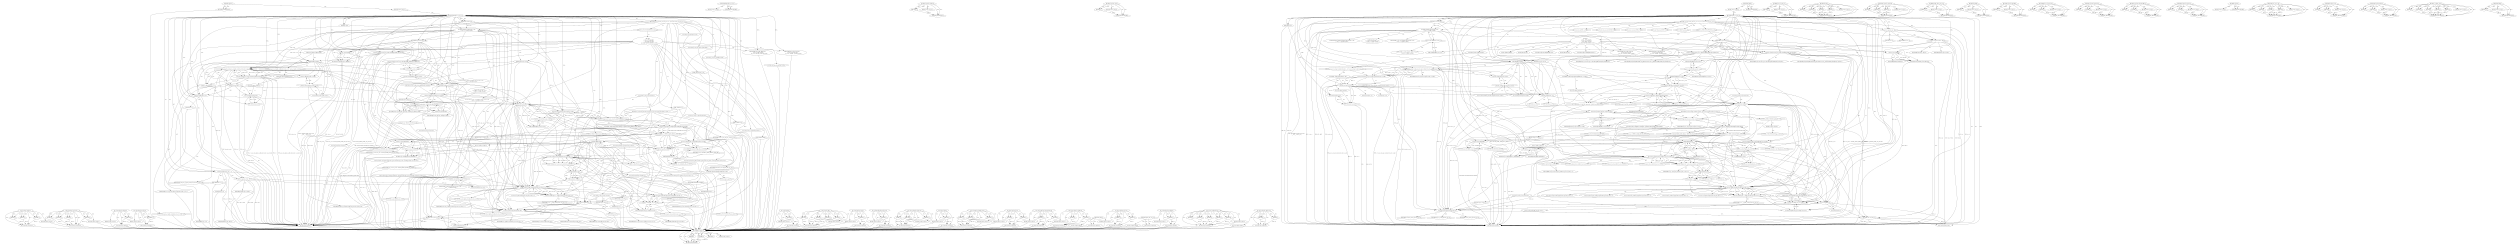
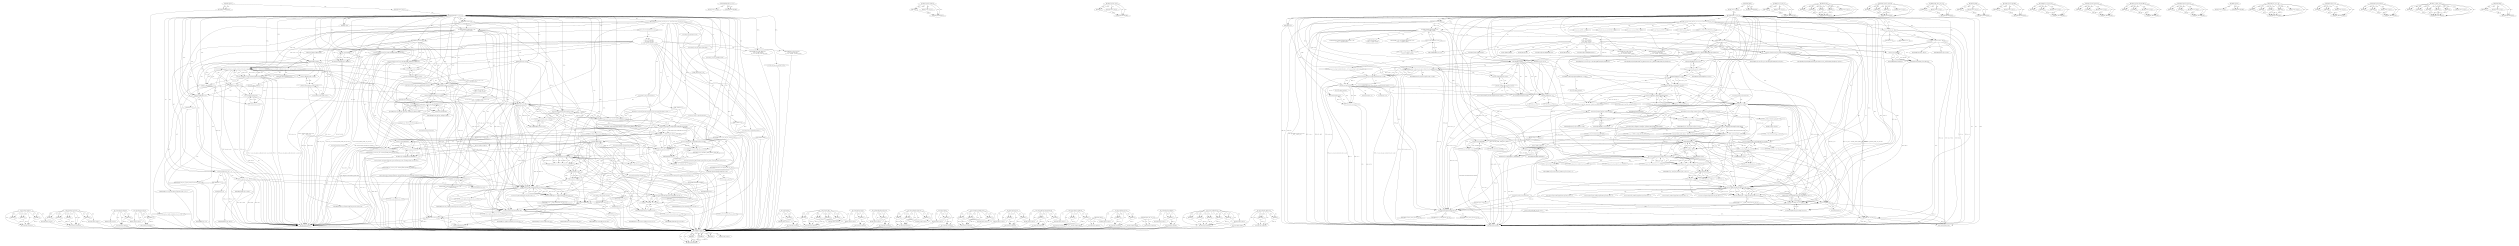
(1338, 76) -> none
